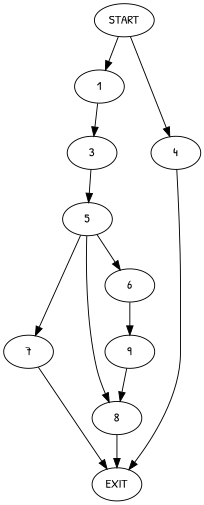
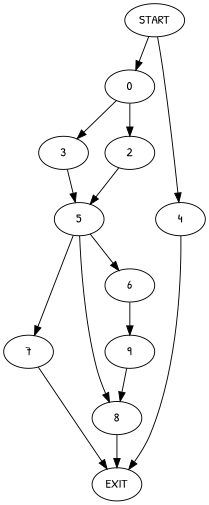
(99, 87) -> (130, 87)
none -> (130, 153)
